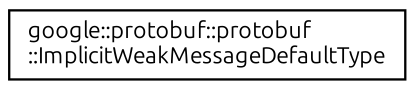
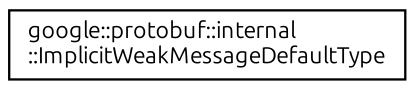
(207, 45) -> (207, 45)
